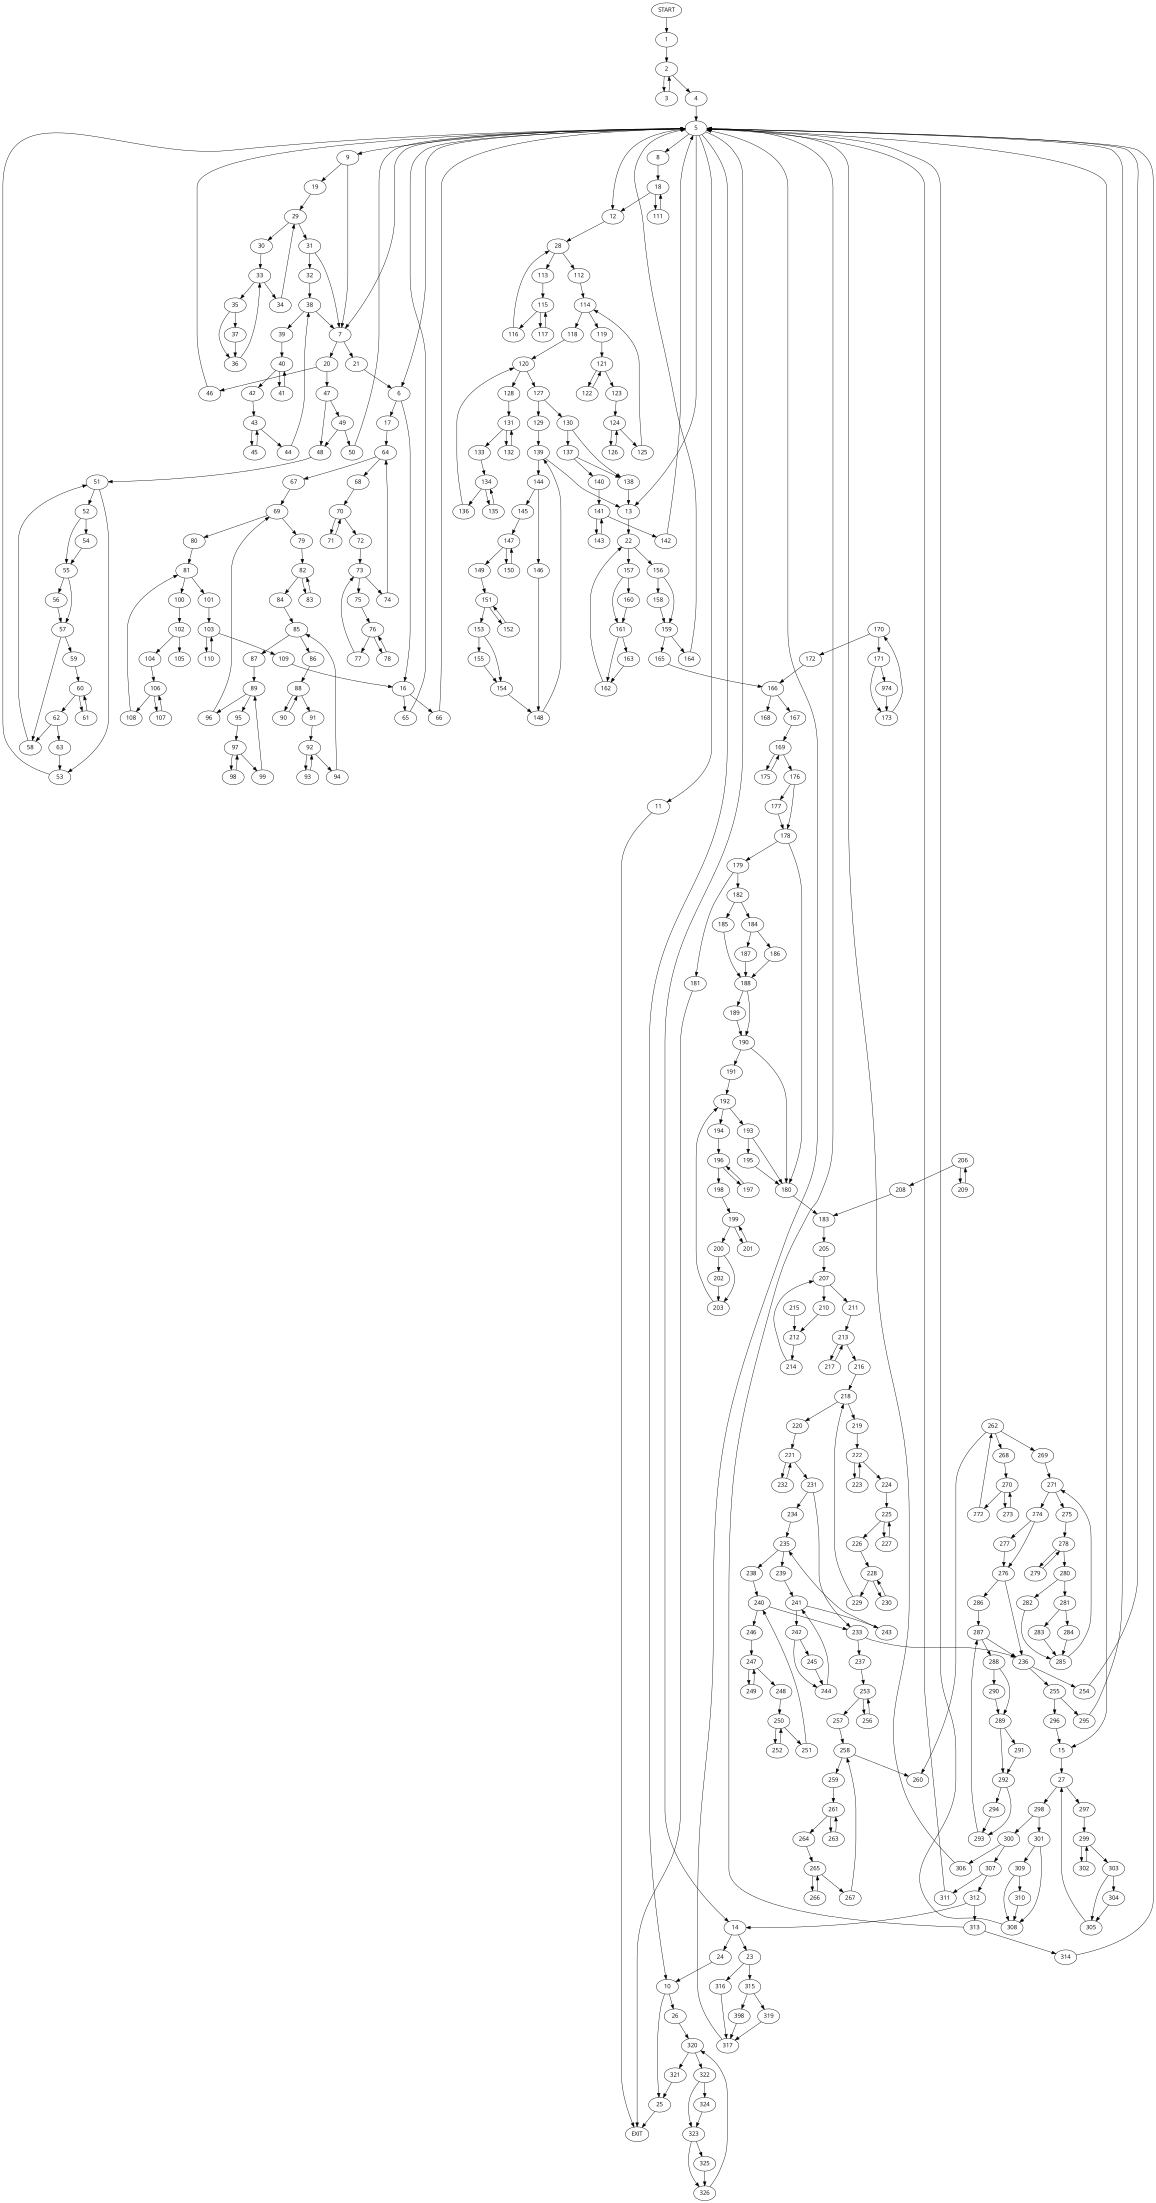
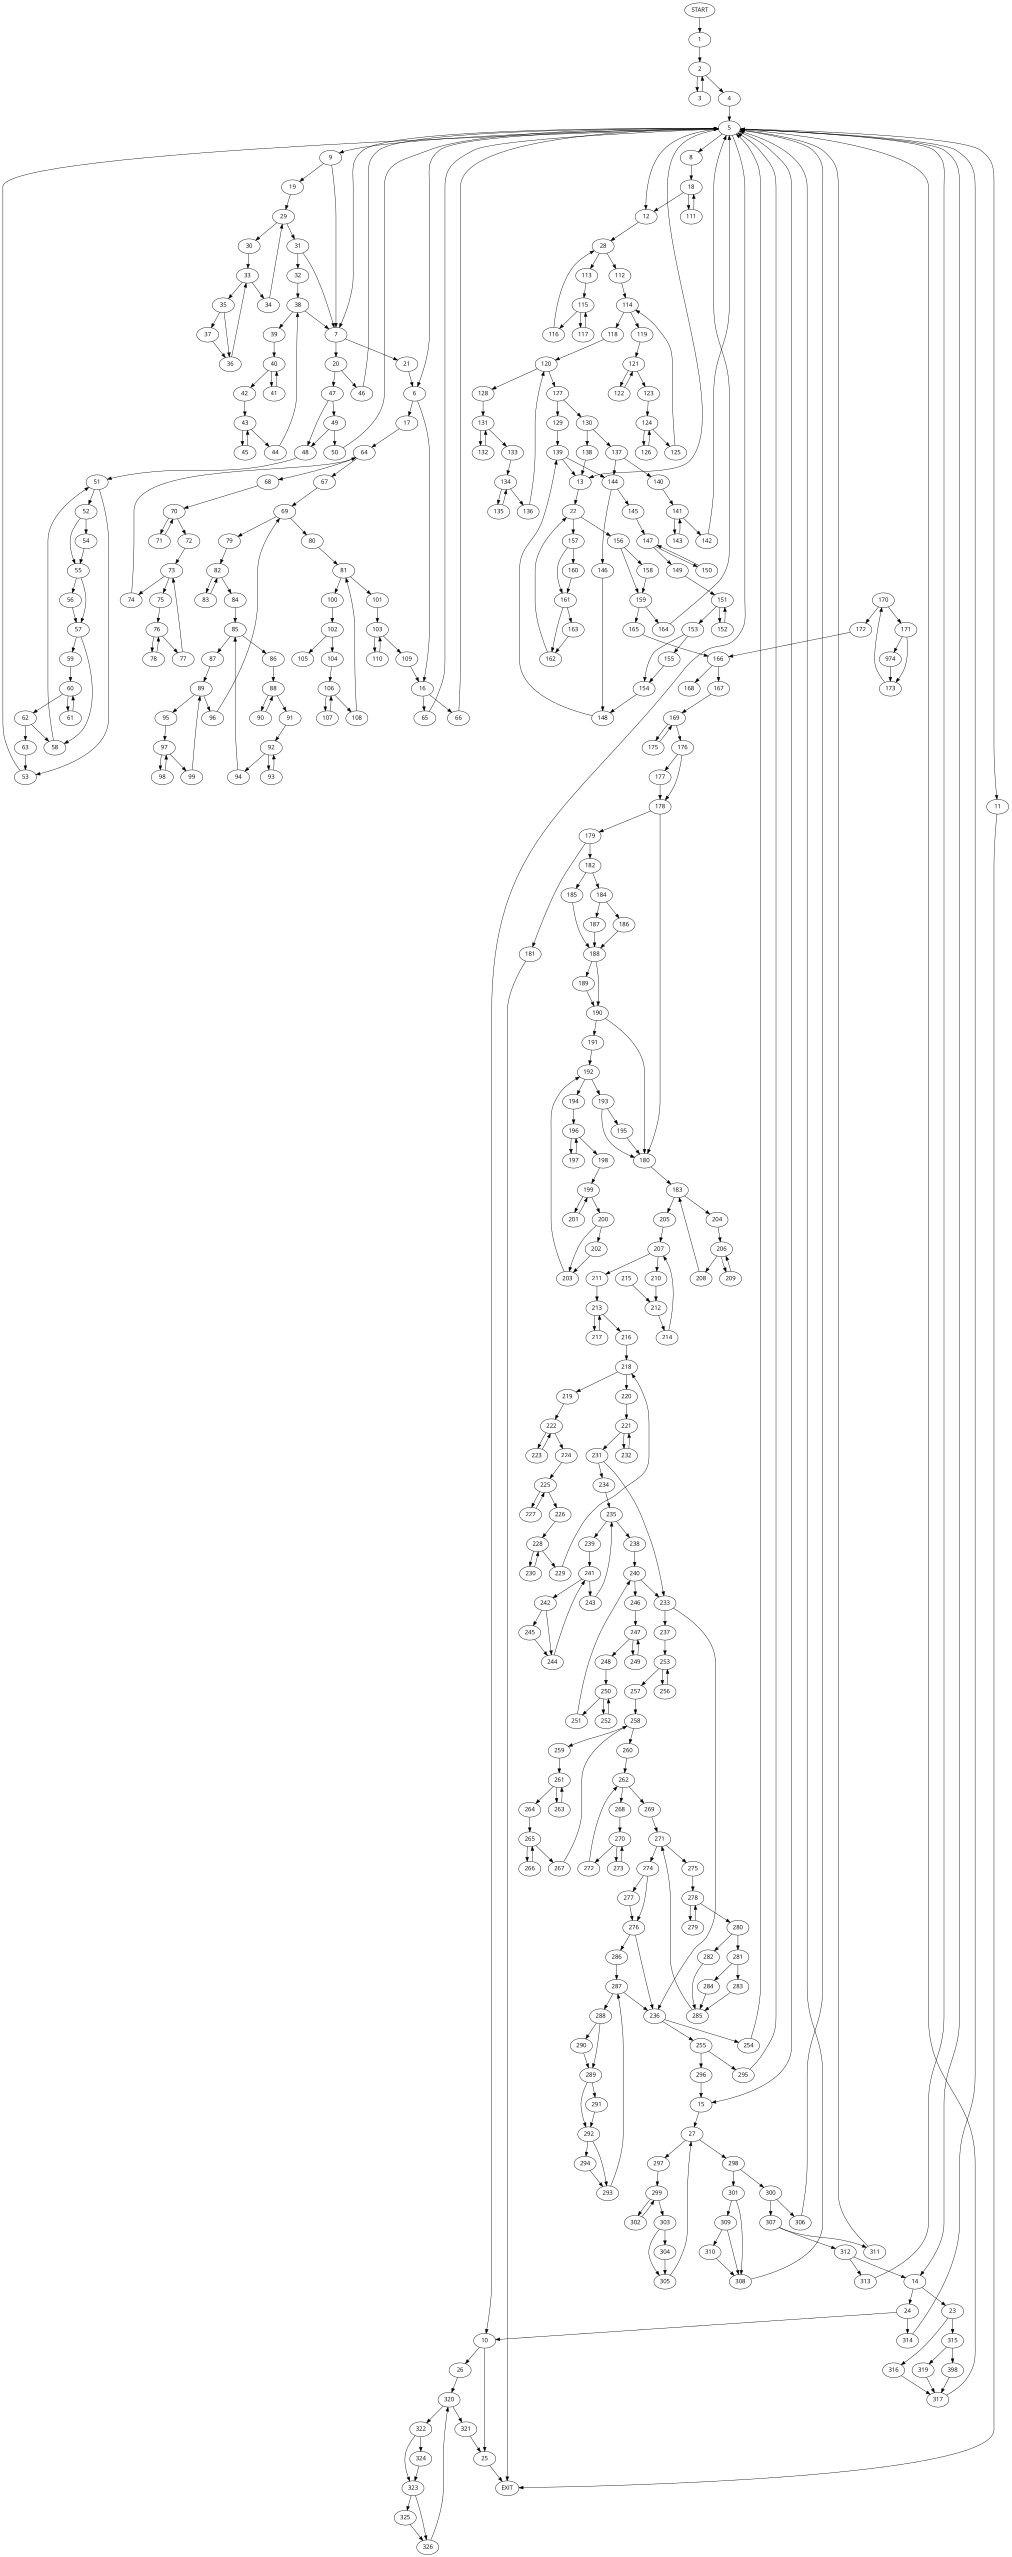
(596, 467) -> (615, 465)
none -> (717, 1220)
(956, 1599) -> (626, 1763)
(1018, 1942) -> (908, 2324)
